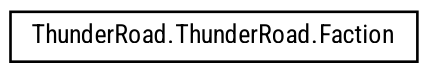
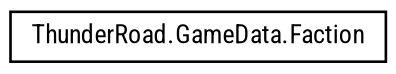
(214, 37) -> (198, 37)
